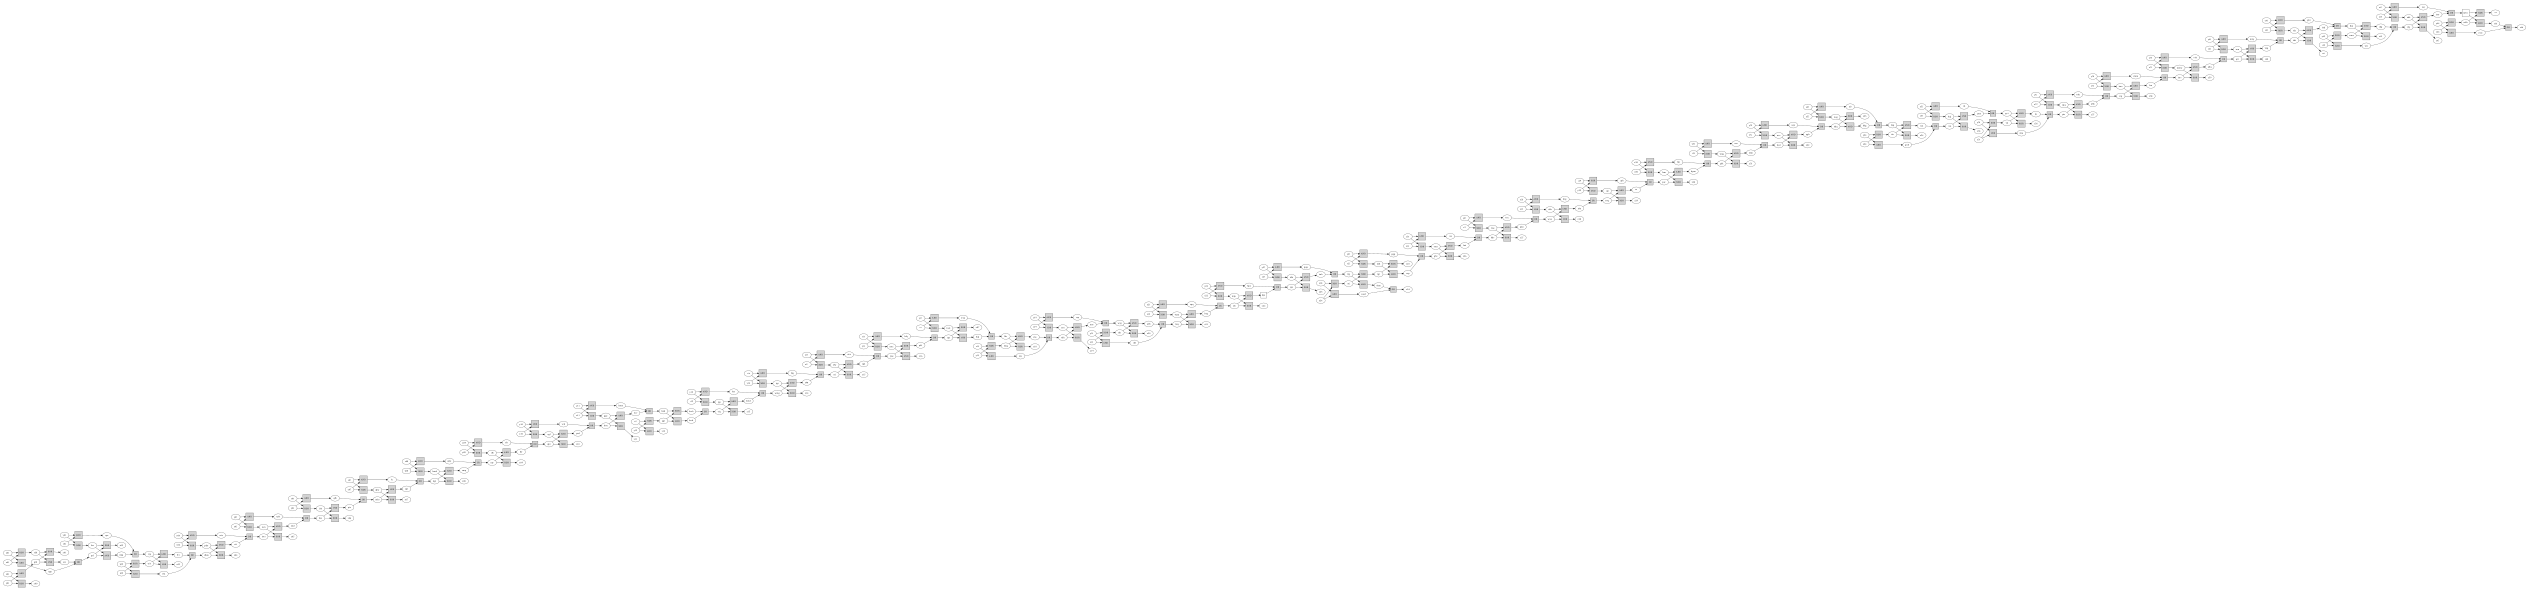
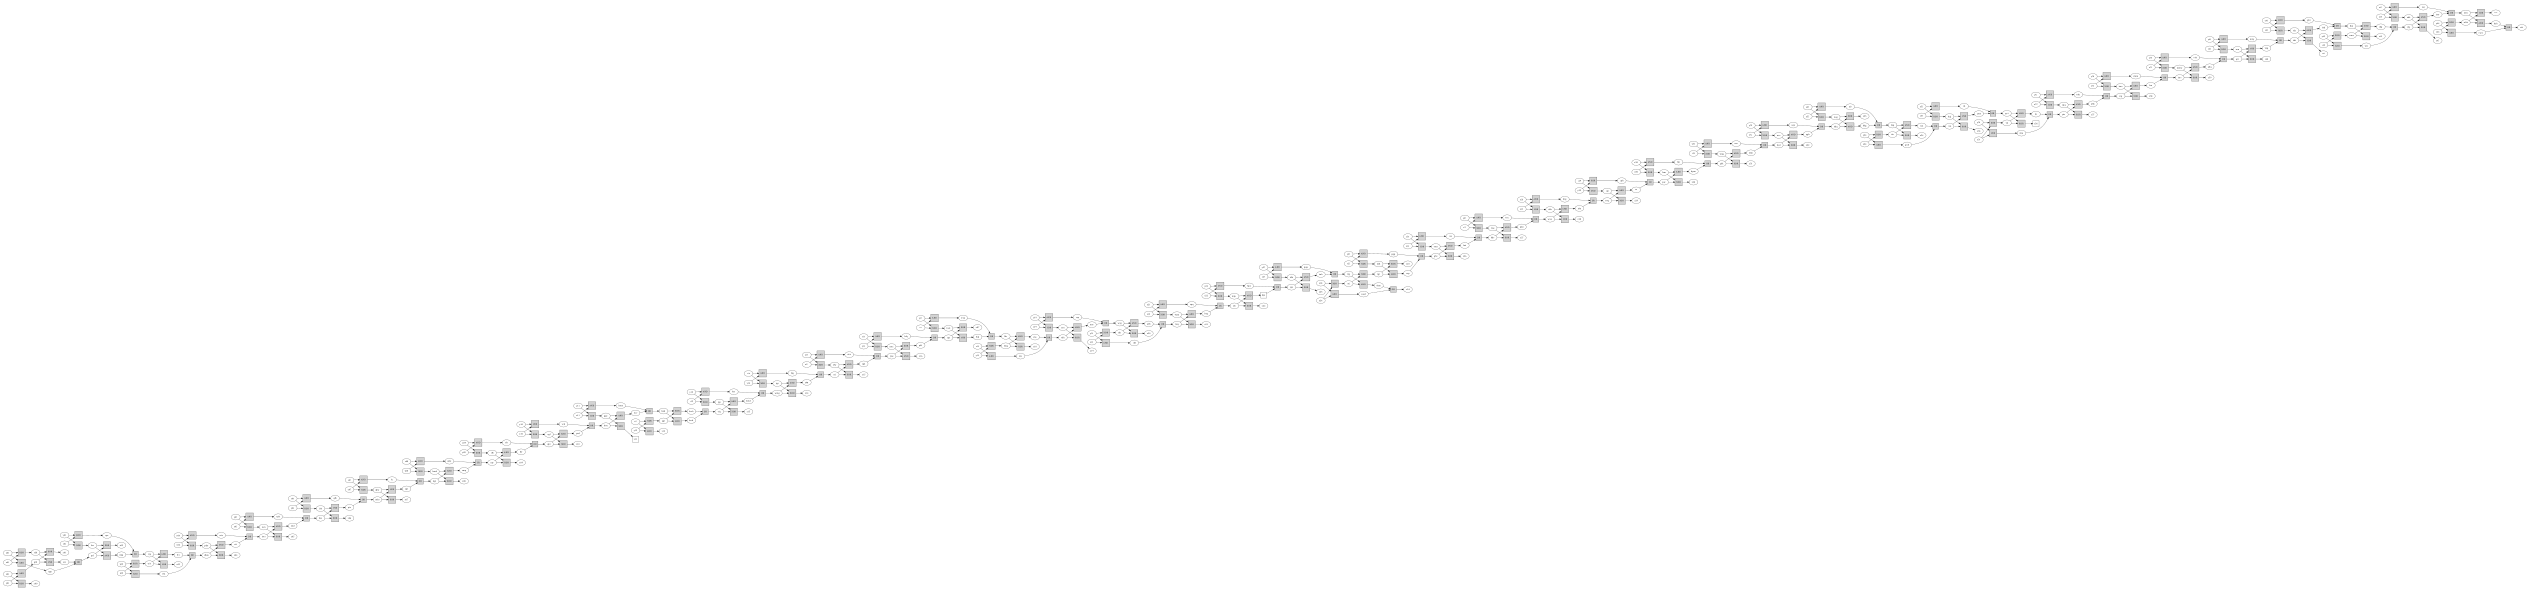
(2466, 13) -> (2466, 13)
(2036, 124) -> (2036, 124)
(636, 439) -> (636, 439)
